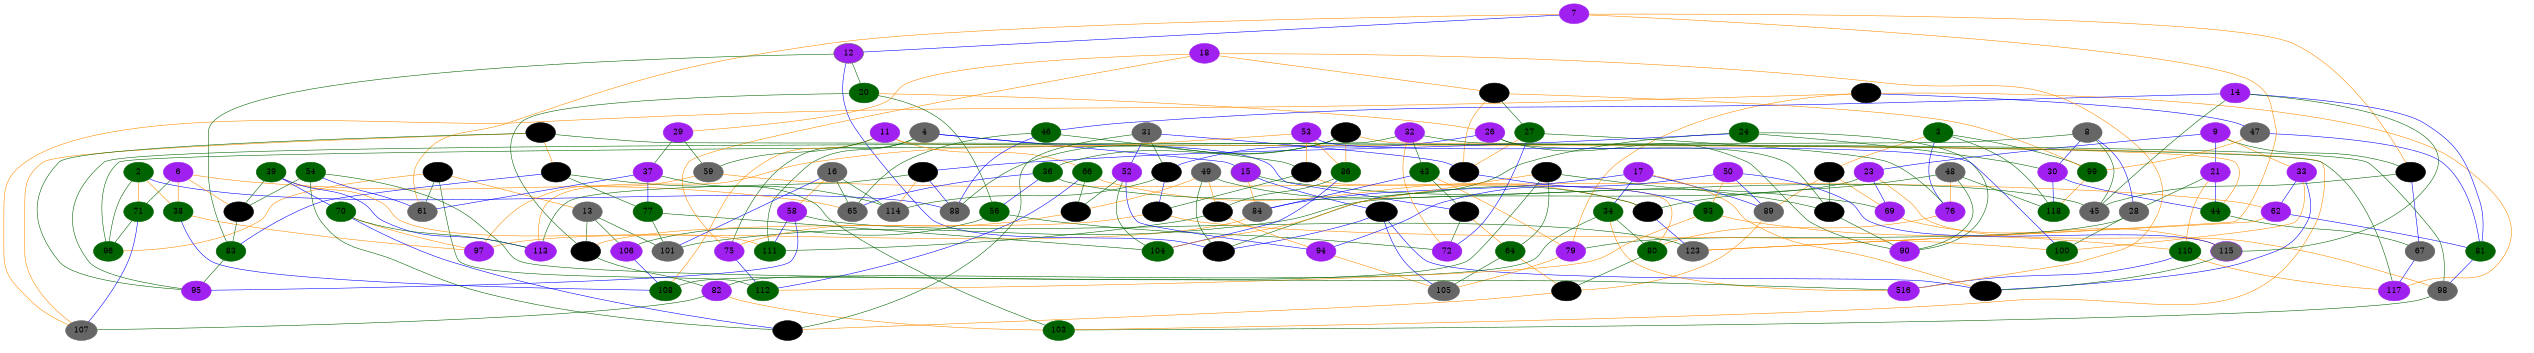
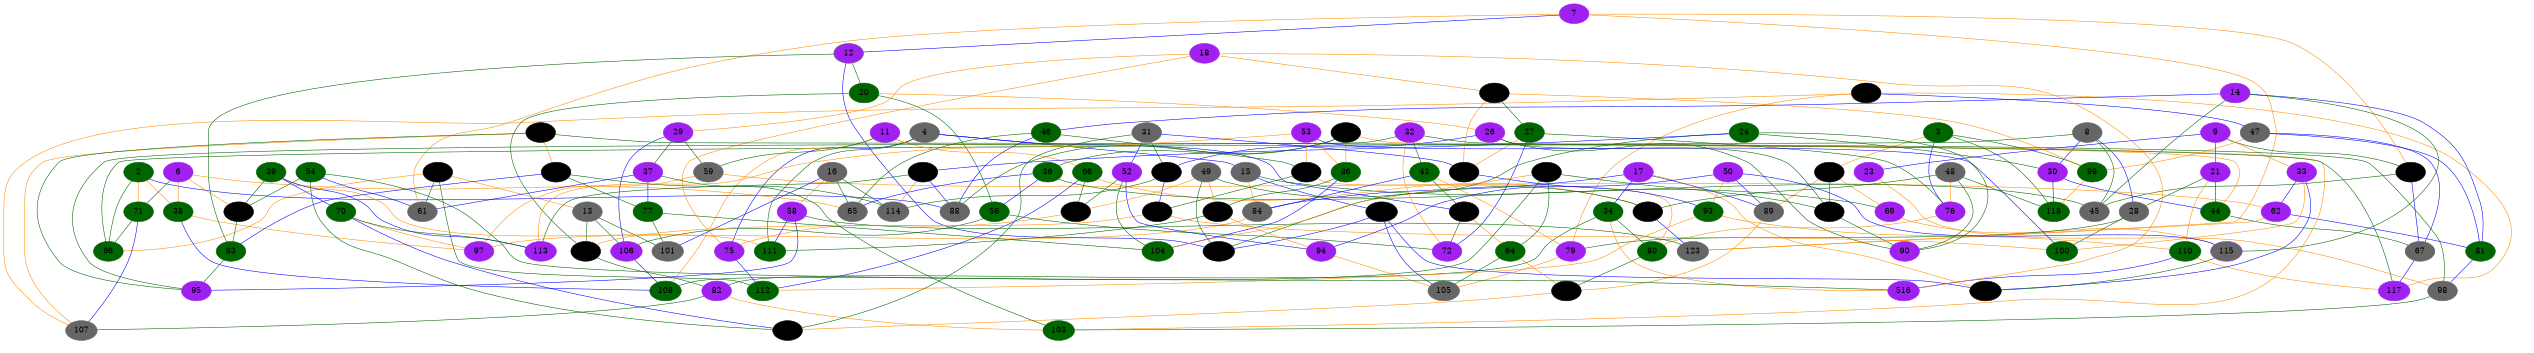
(797, 158) -> (797, 158)
none -> (2428, 160)
(1246, 172) -> (1246, 172)
none -> (623, 173)
(1879, 192) -> none
(1300, 217) -> none
